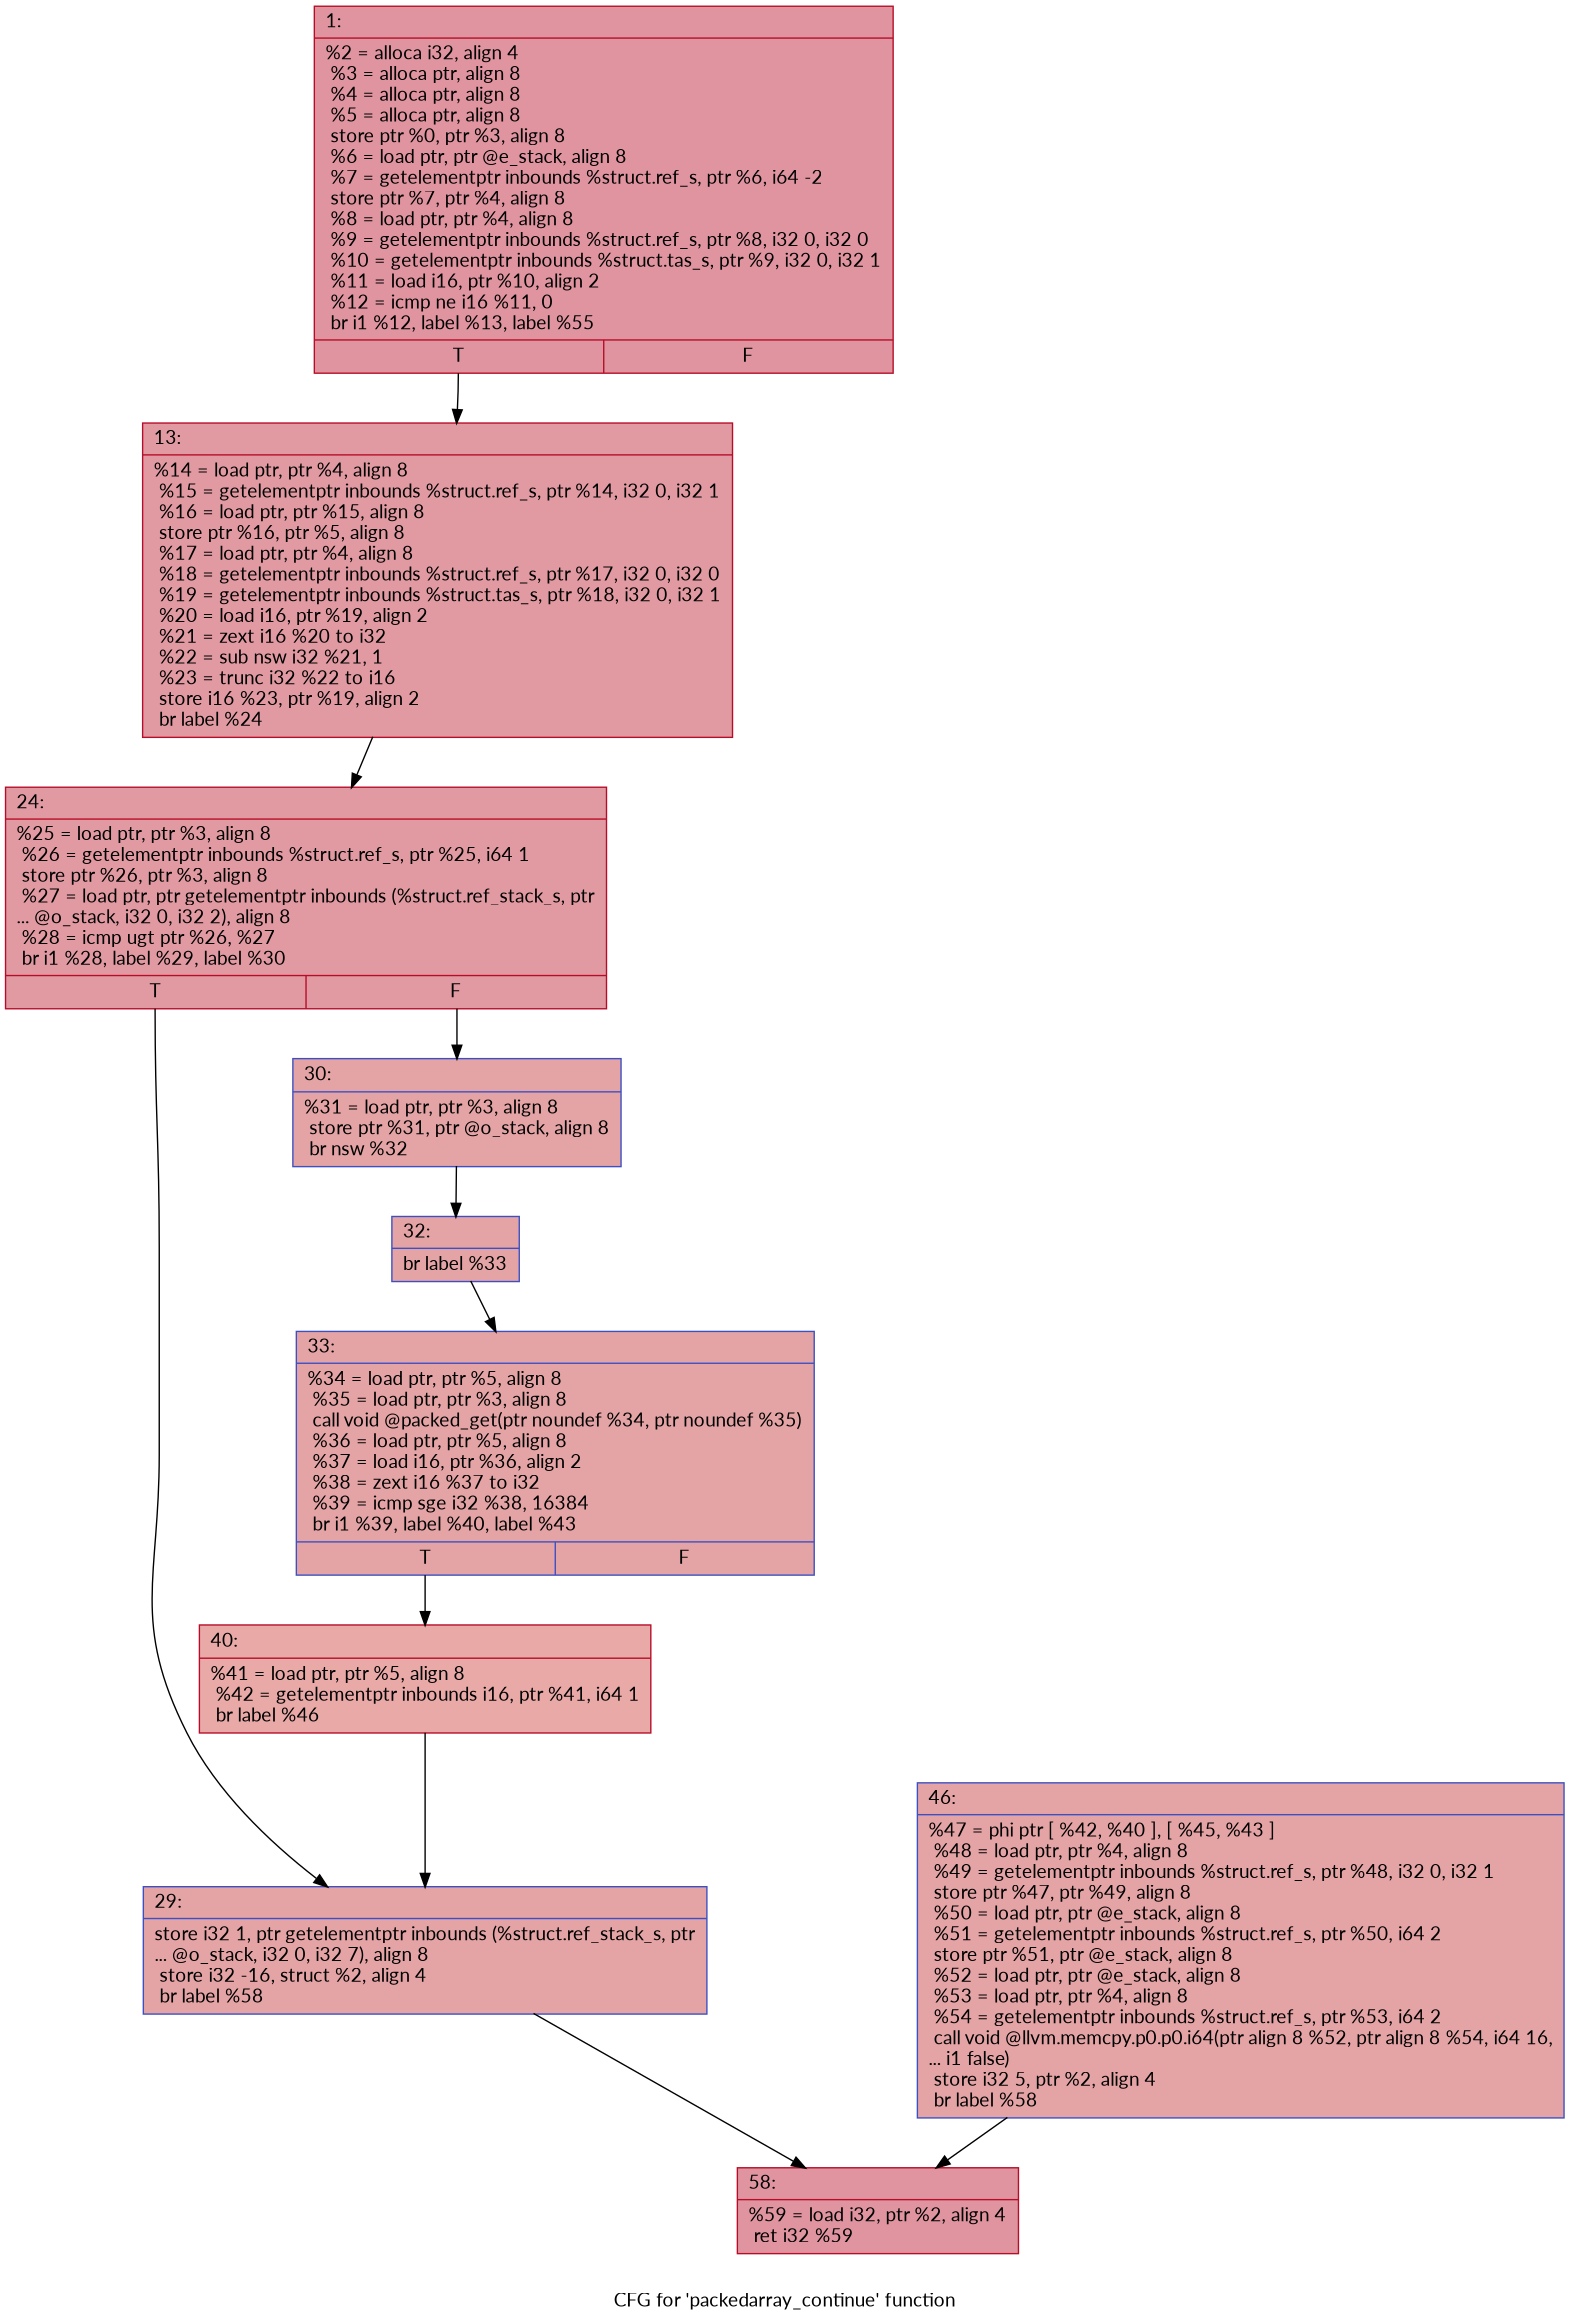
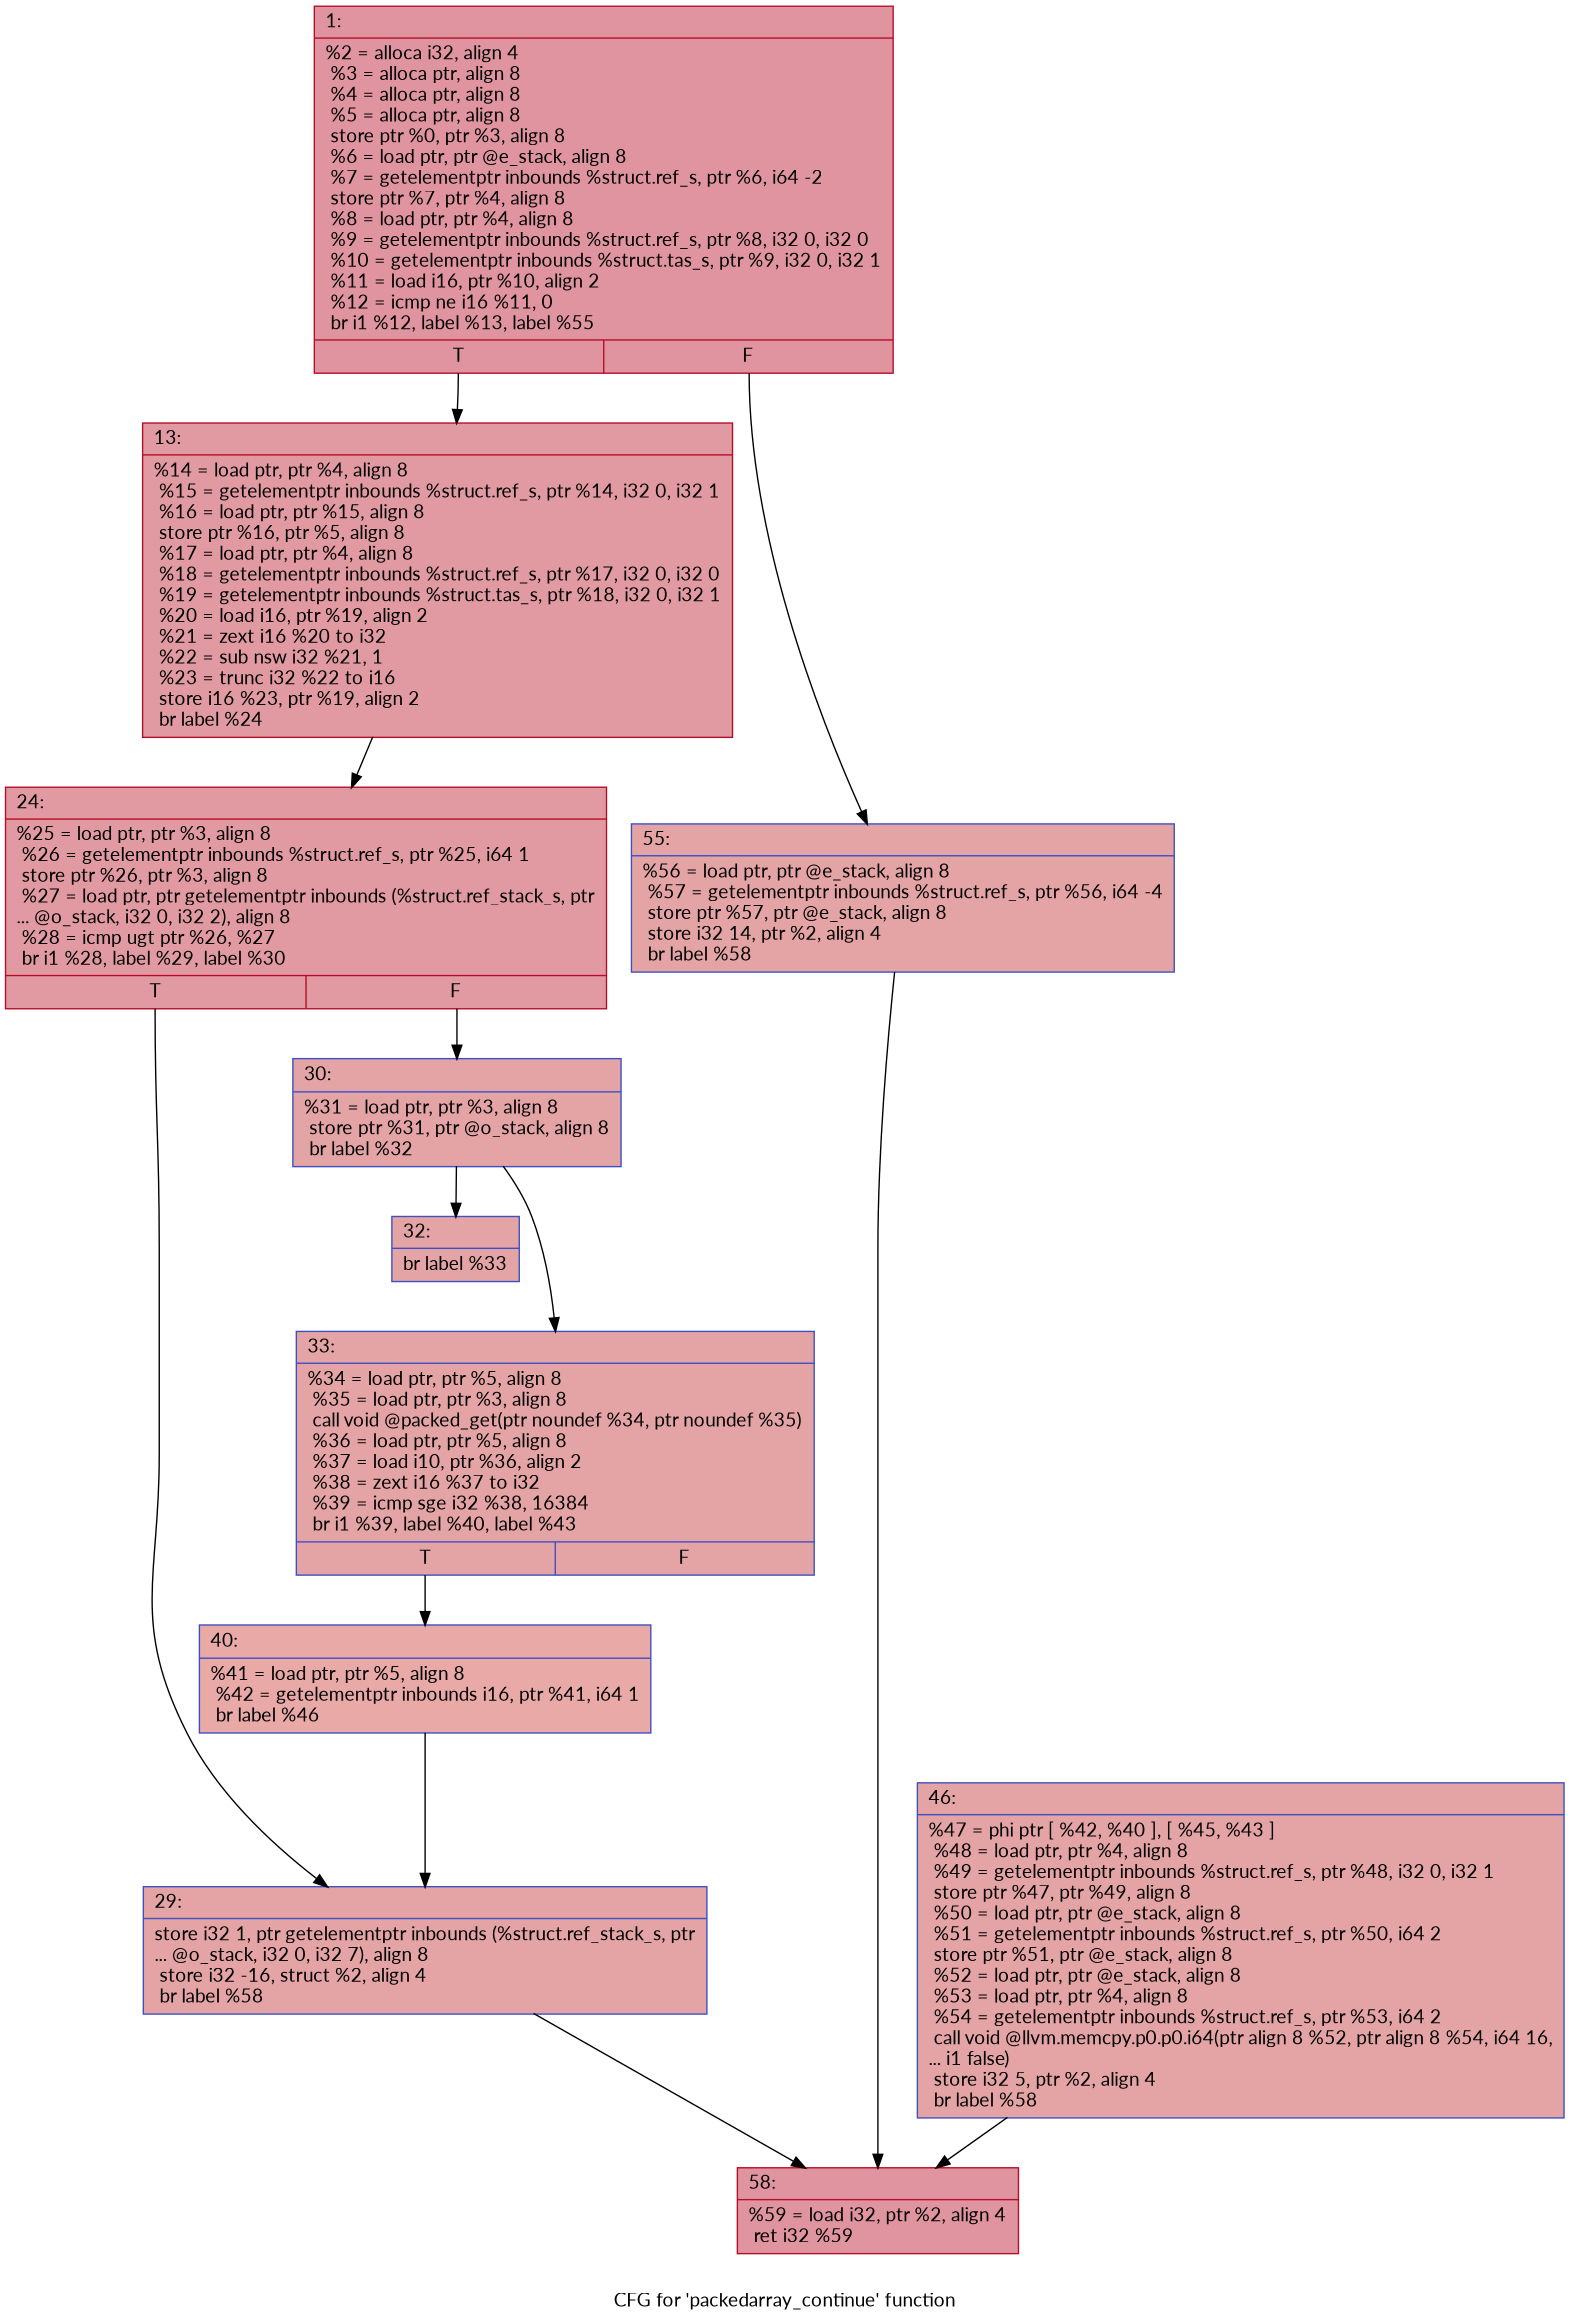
none -> (903, 898)
(357, 1149) -> (359, 1149)
(480, 1300) -> (539, 1238)
(445, 1462) -> (445, 1462)
(425, 1679) -> (425, 1679)
